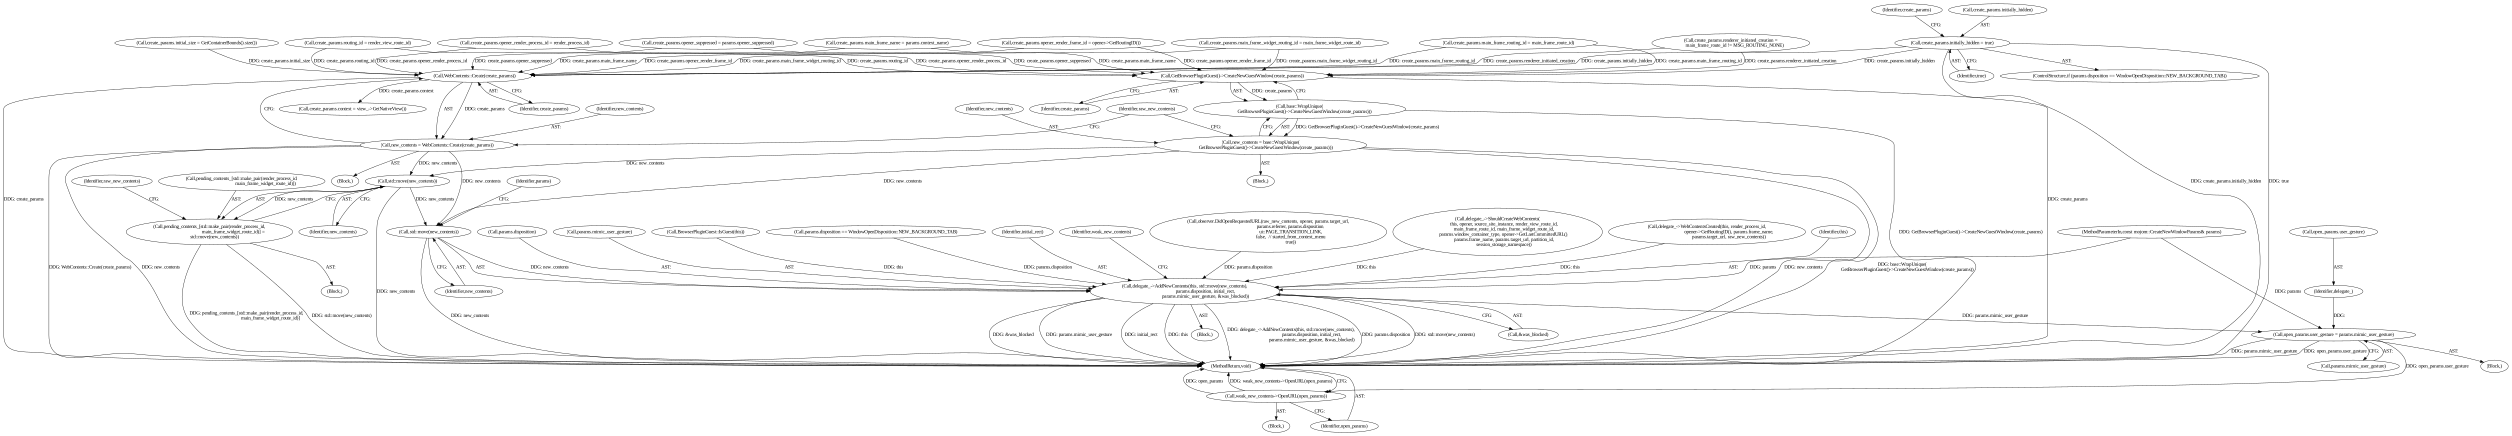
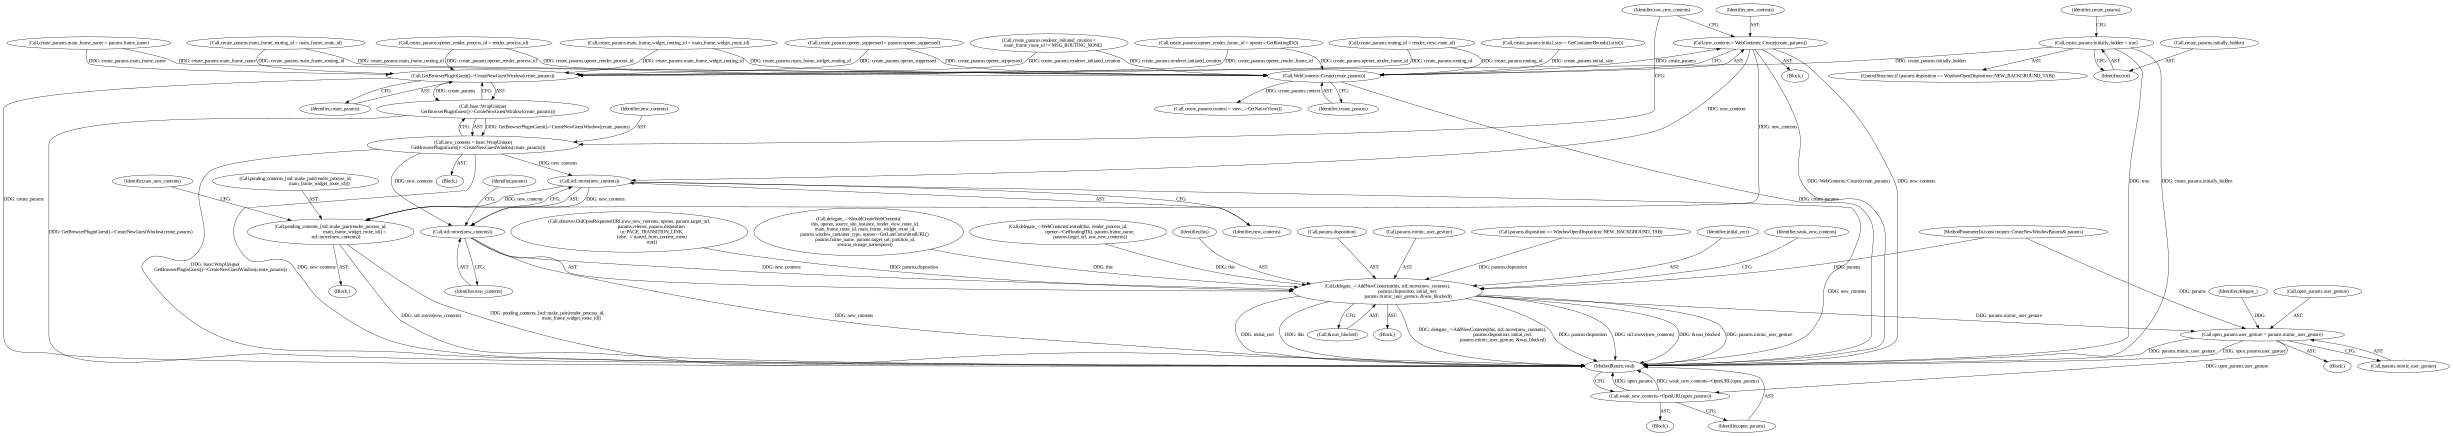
(1977, 25) -> (2163, 59)
(887, 43) -> (89, 43)
(1496, 65) -> none
(706, 232) -> none
(2334, 260) -> (2291, 312)
